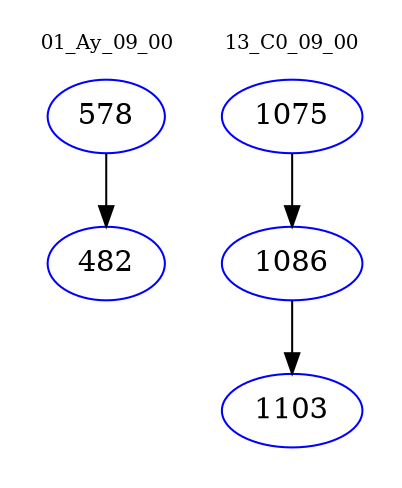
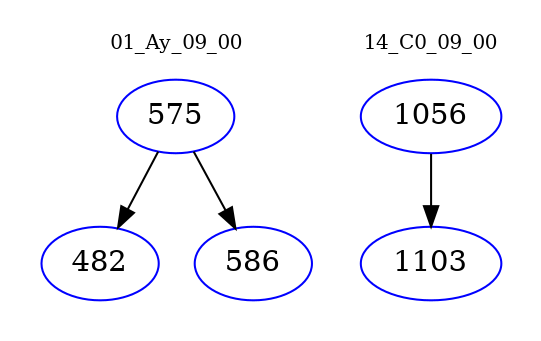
(292, 44) -> (431, 44)
(106, 116) -> (176, 116)
(292, 116) -> none
none -> (253, 264)
(292, 264) -> (431, 116)
